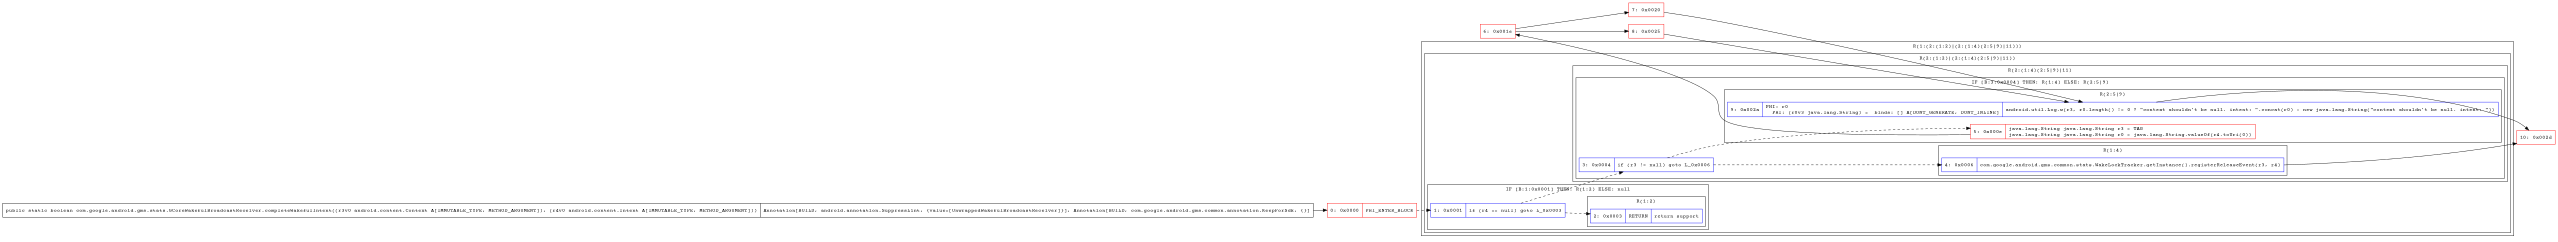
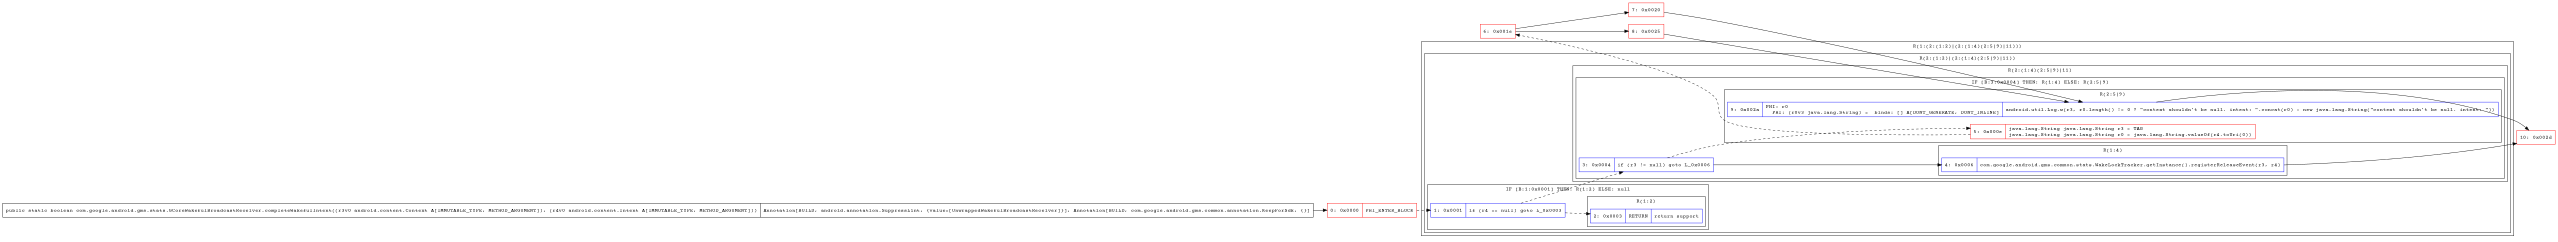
(1732, 123) -> (1732, 123)
(1826, 165) -> (1826, 165)
